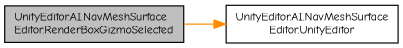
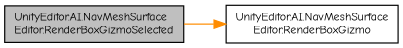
(312, 24) -> (312, 24)
